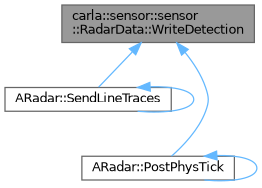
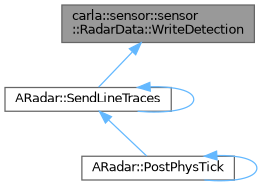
(207, 107) -> (128, 138)
